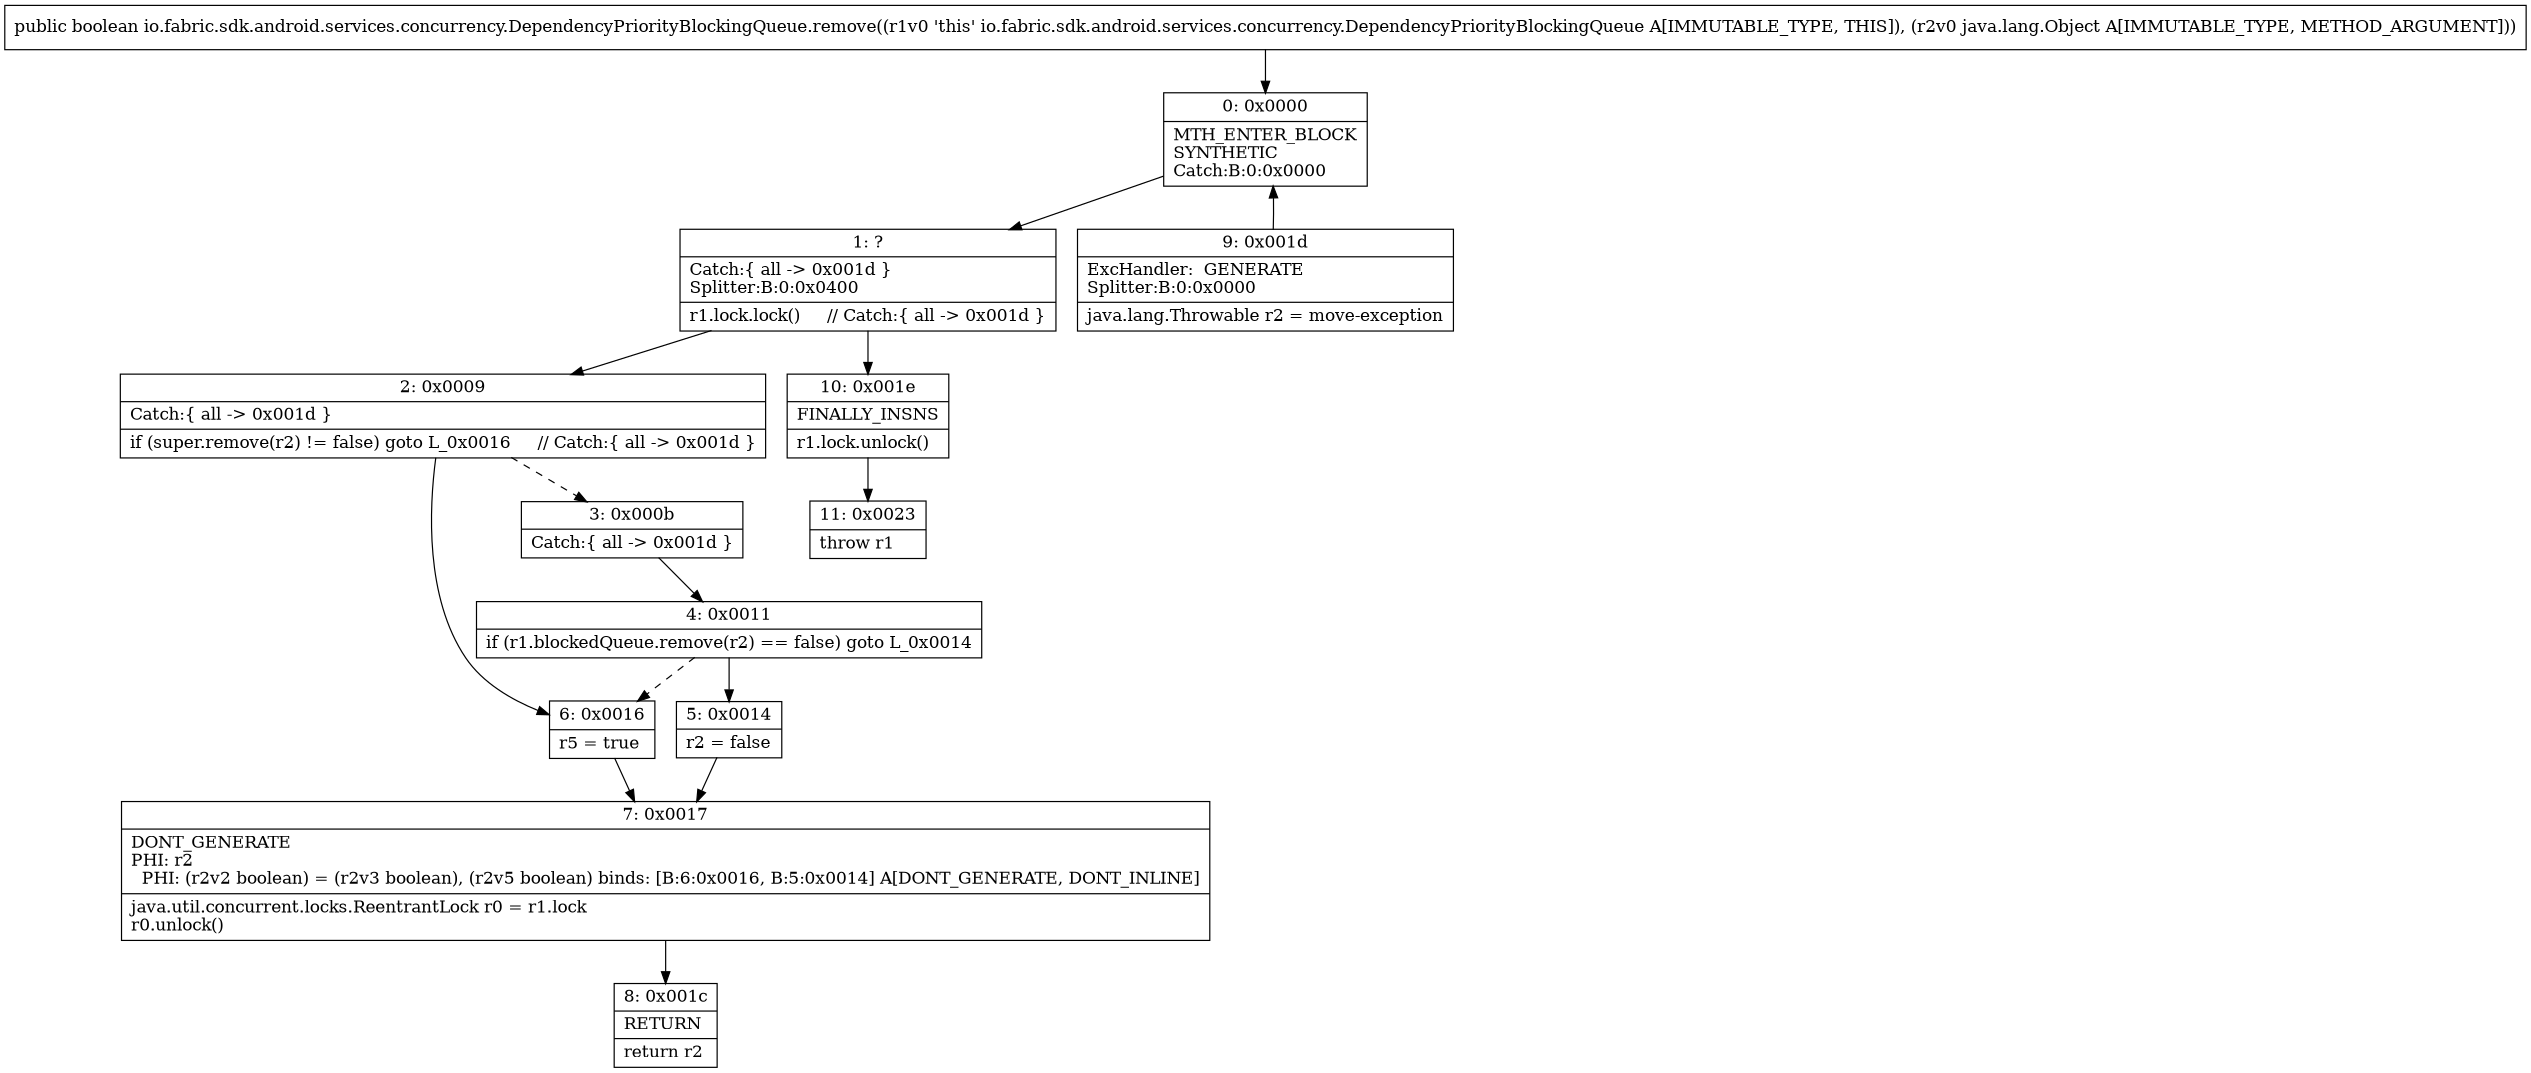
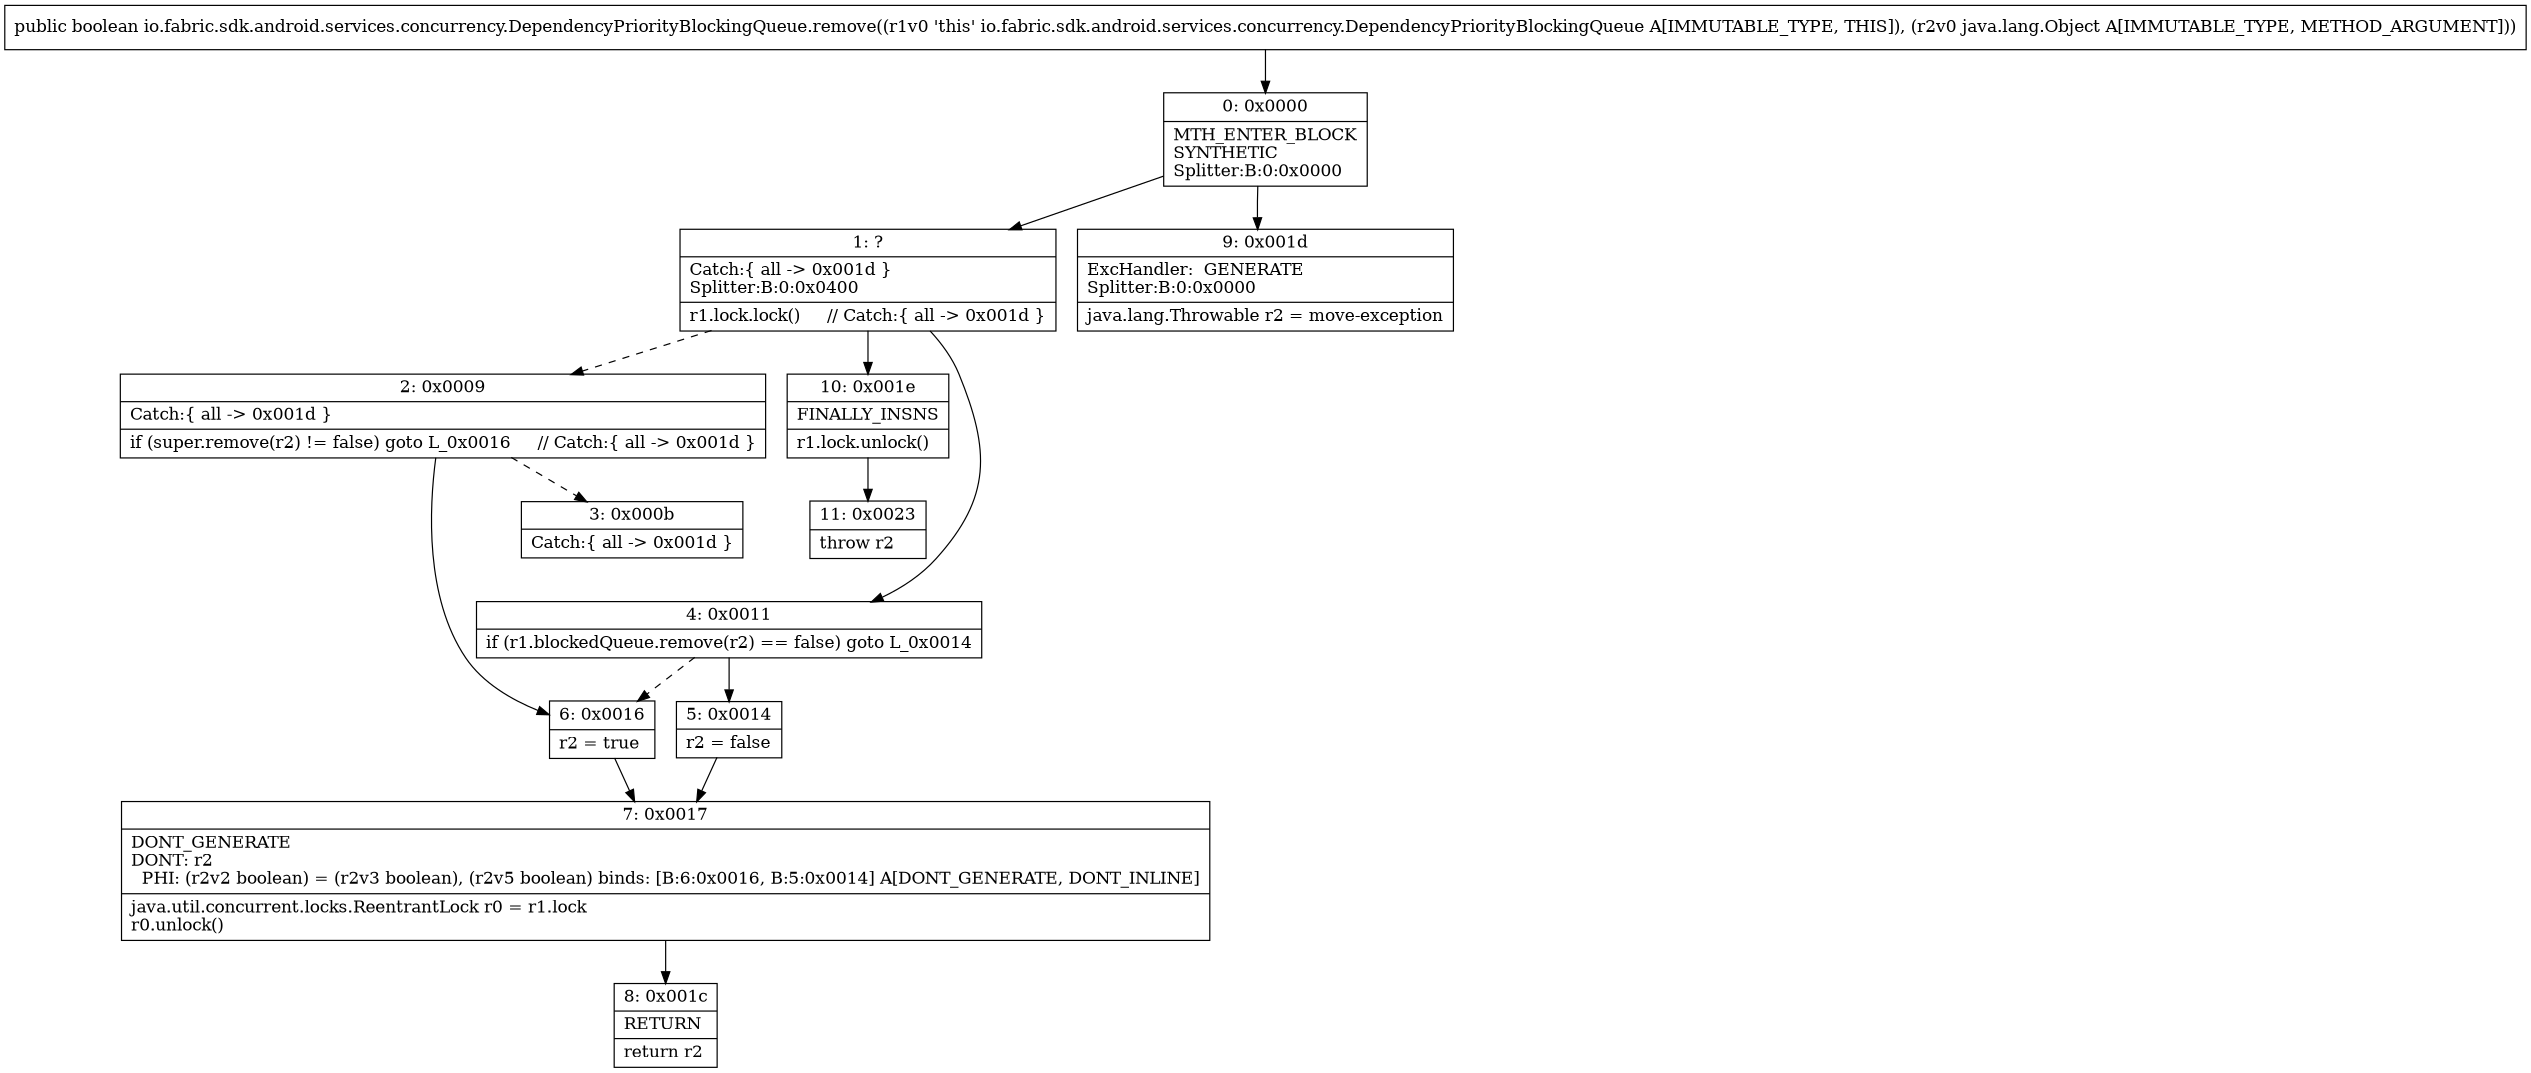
(1250, 171) -> (1258, 171)
(1274, 214) -> (1257, 202)
(647, 351) -> (647, 351)
(857, 544) -> (857, 544)
(676, 575) -> (979, 478)
(599, 743) -> (599, 743)
(165, 861) -> (175, 861)
